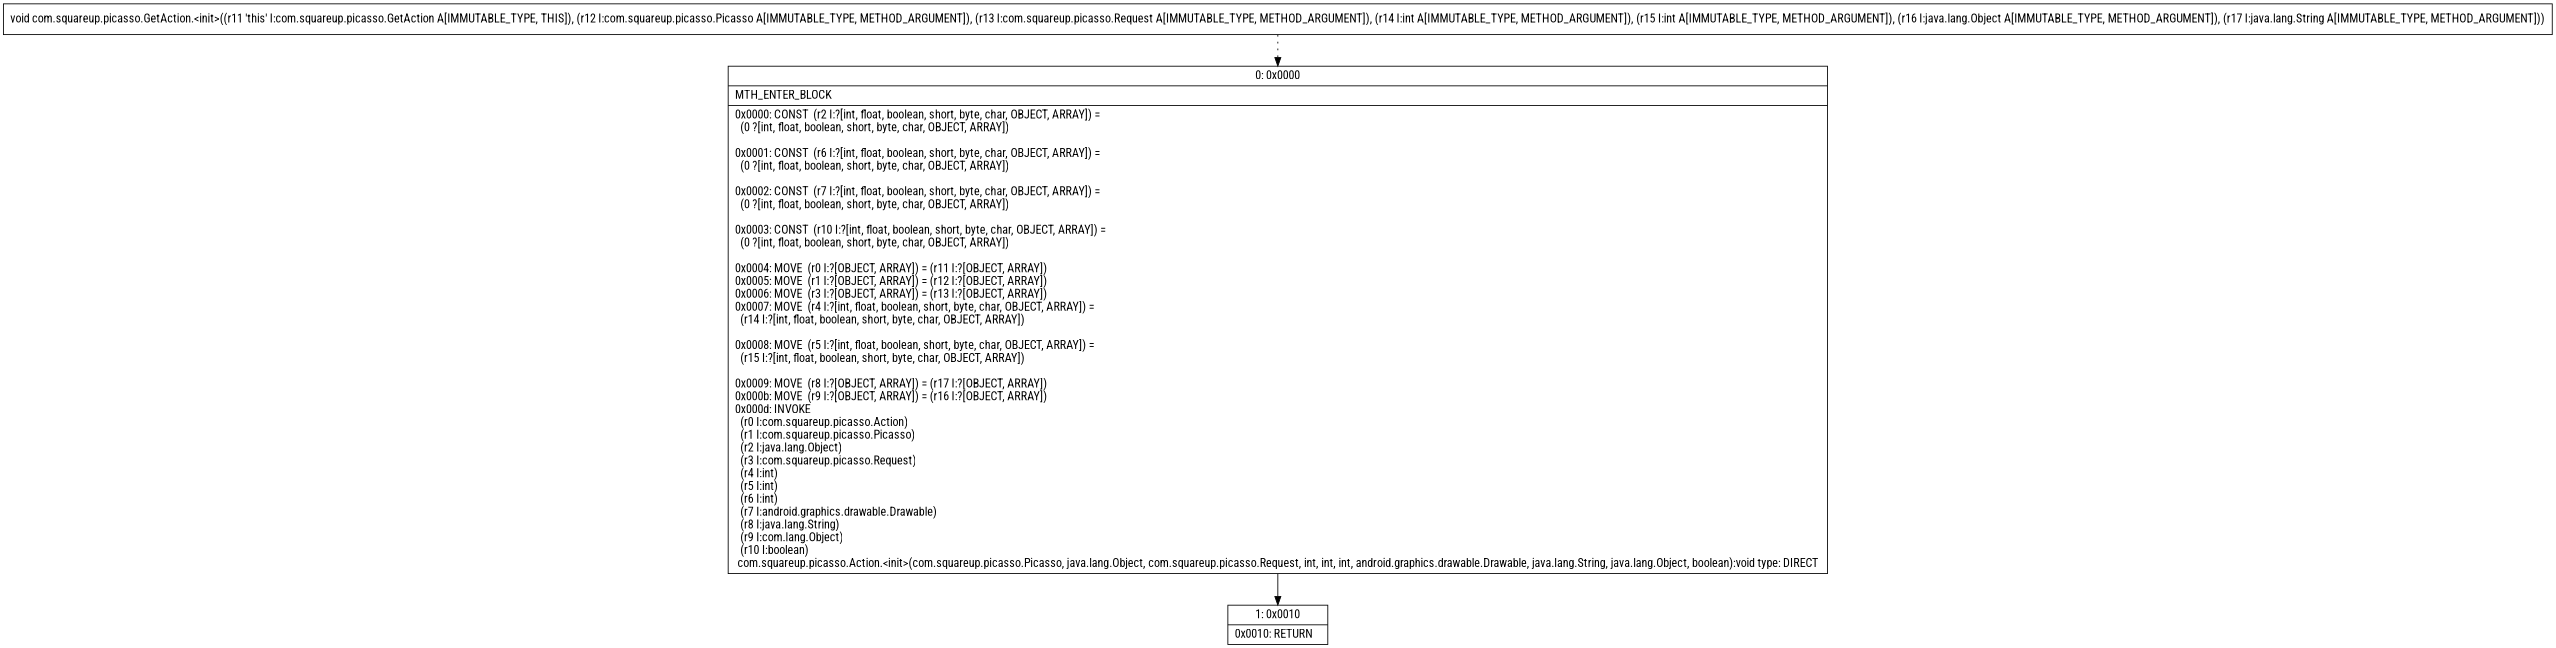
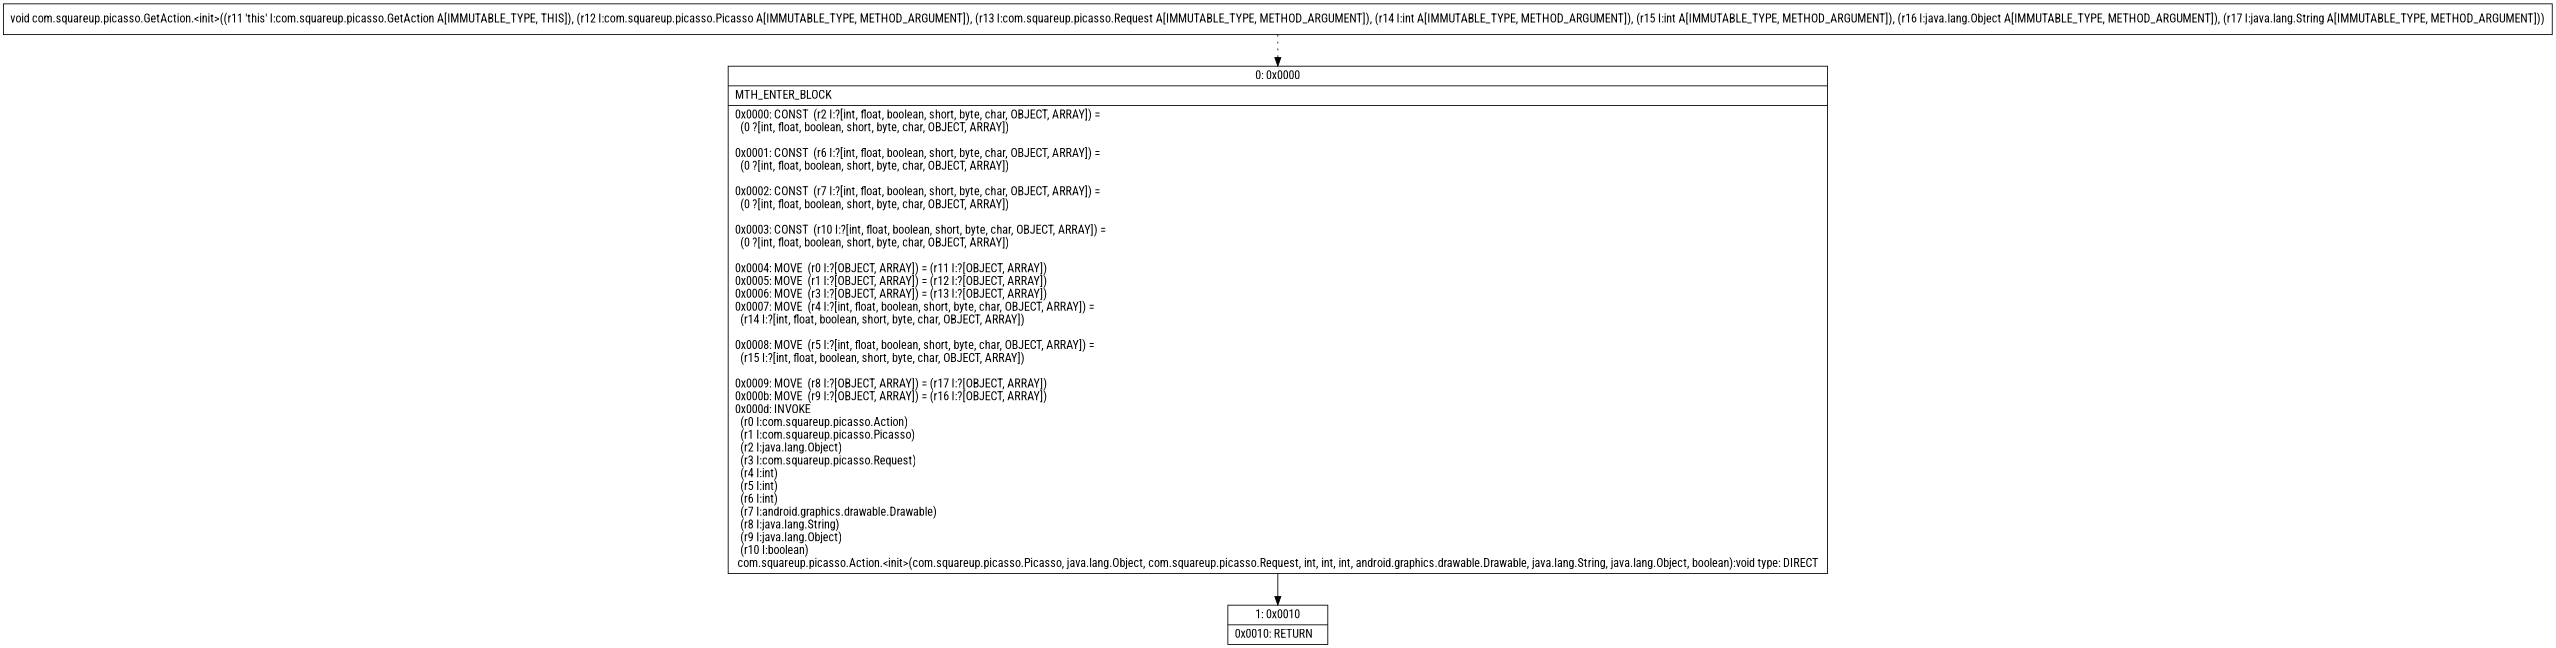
(789, 538) -> (789, 538)
